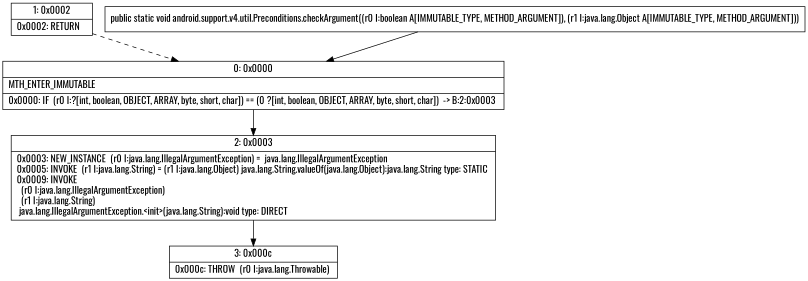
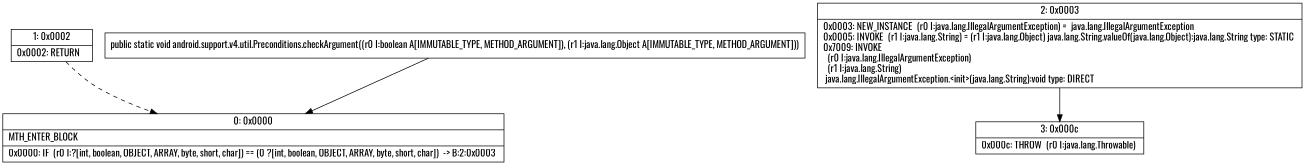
(52, 85) -> (43, 138)
(253, 119) -> none
(49, 180) -> (855, 48)
